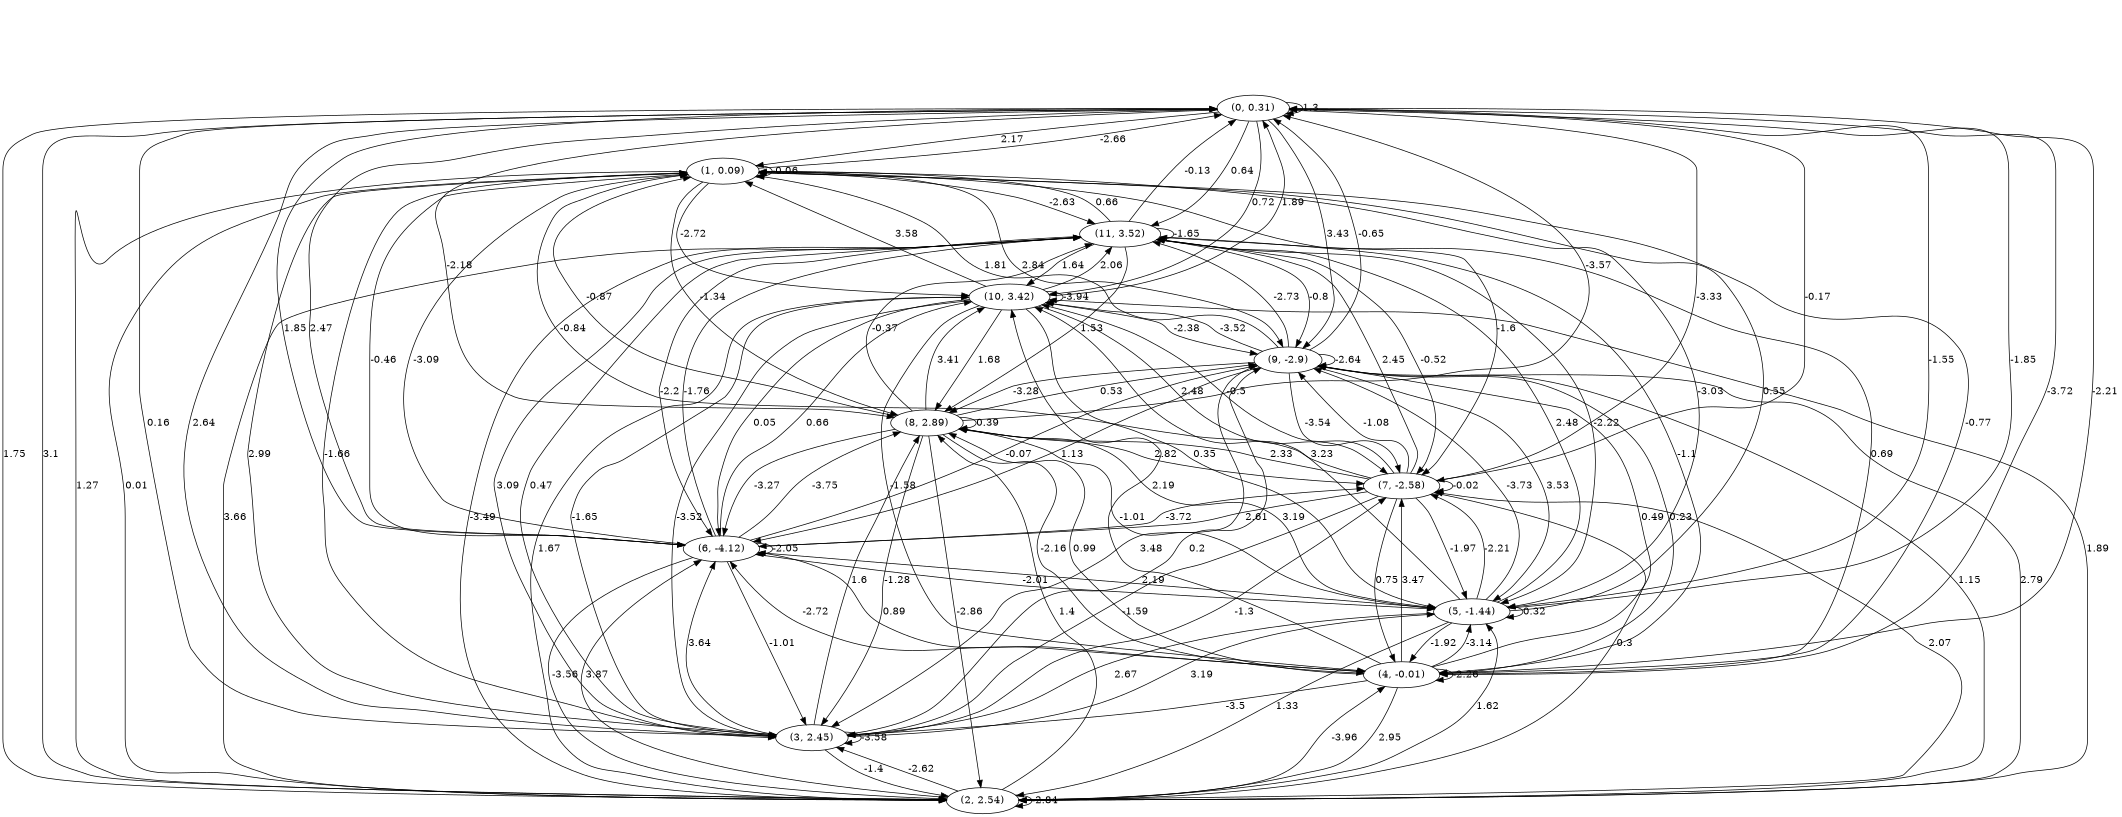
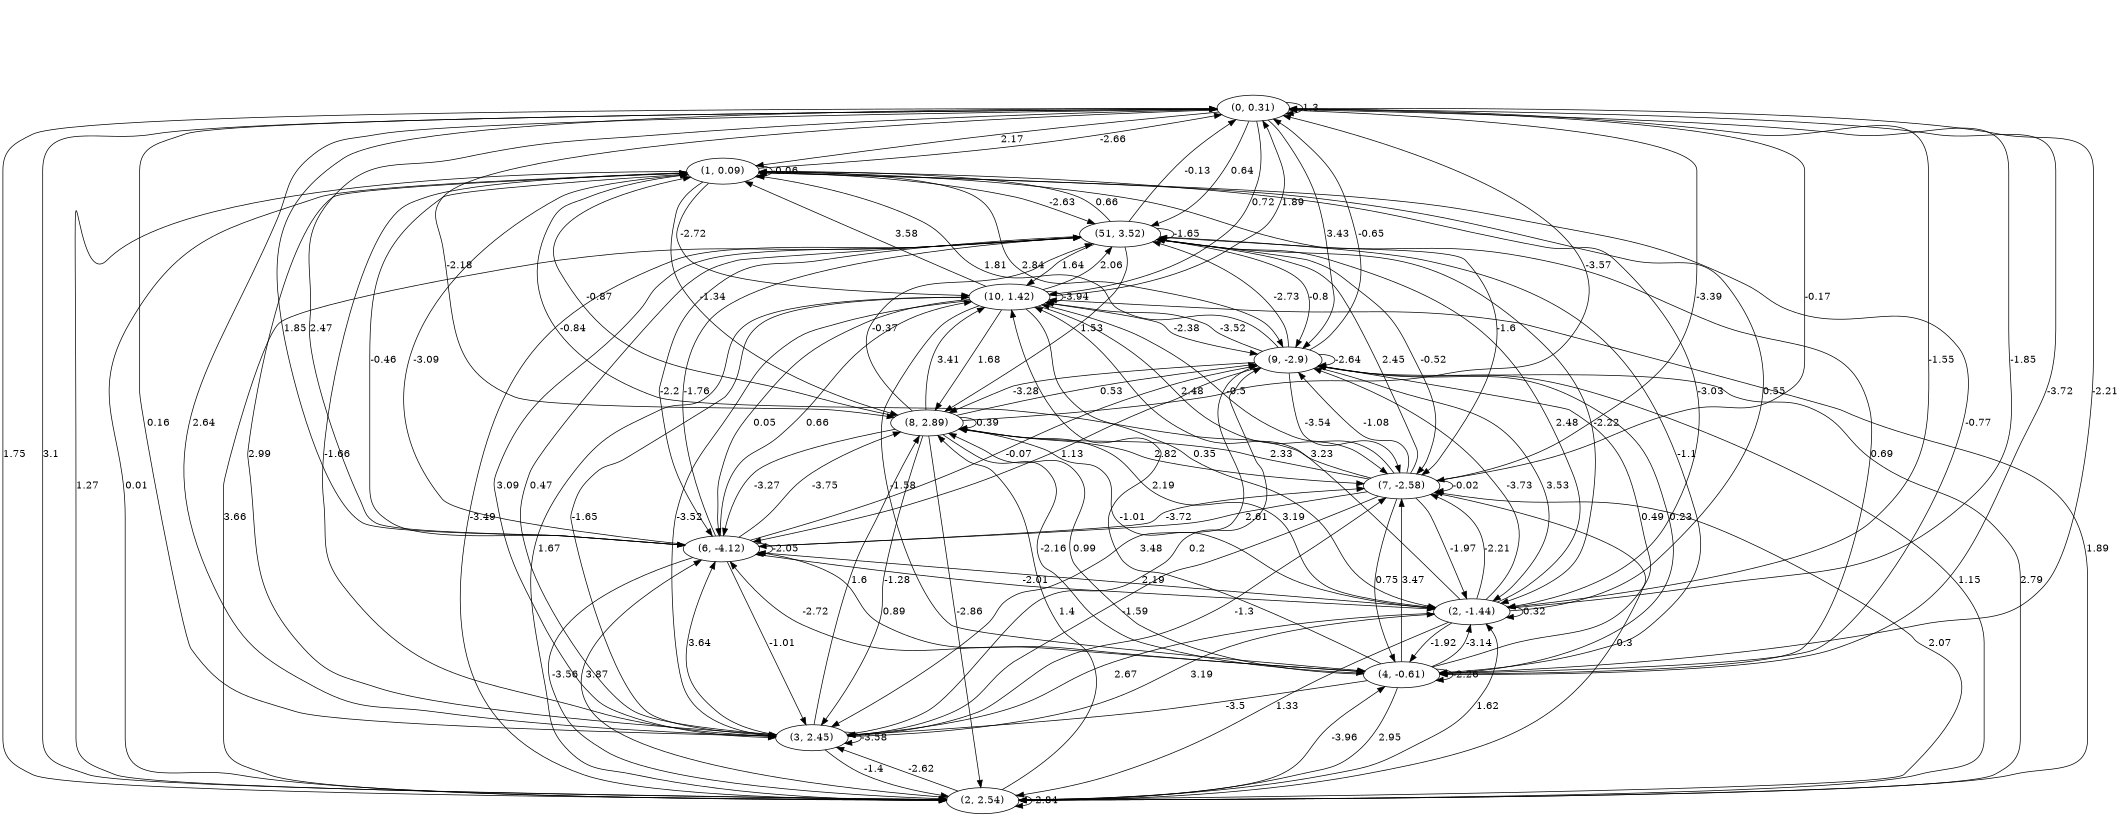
(1120, 234) -> (1120, 234)
(1009, 297) -> (1009, 297)
(1710, 297) -> (1710, 297)
(1472, 612) -> (1472, 612)
(1402, 675) -> (1402, 675)
